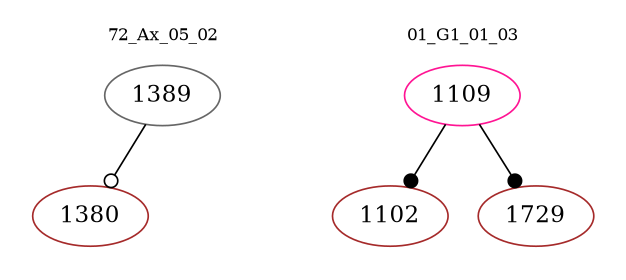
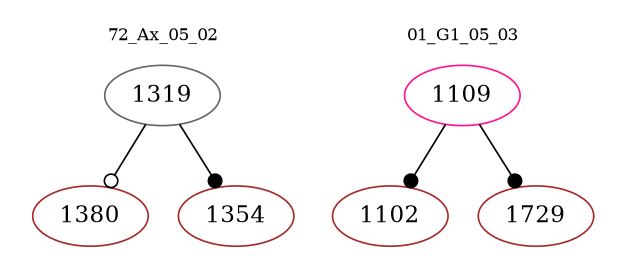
(463, 36) -> (463, 36)
(162, 95) -> (162, 95)
none -> (236, 216)
